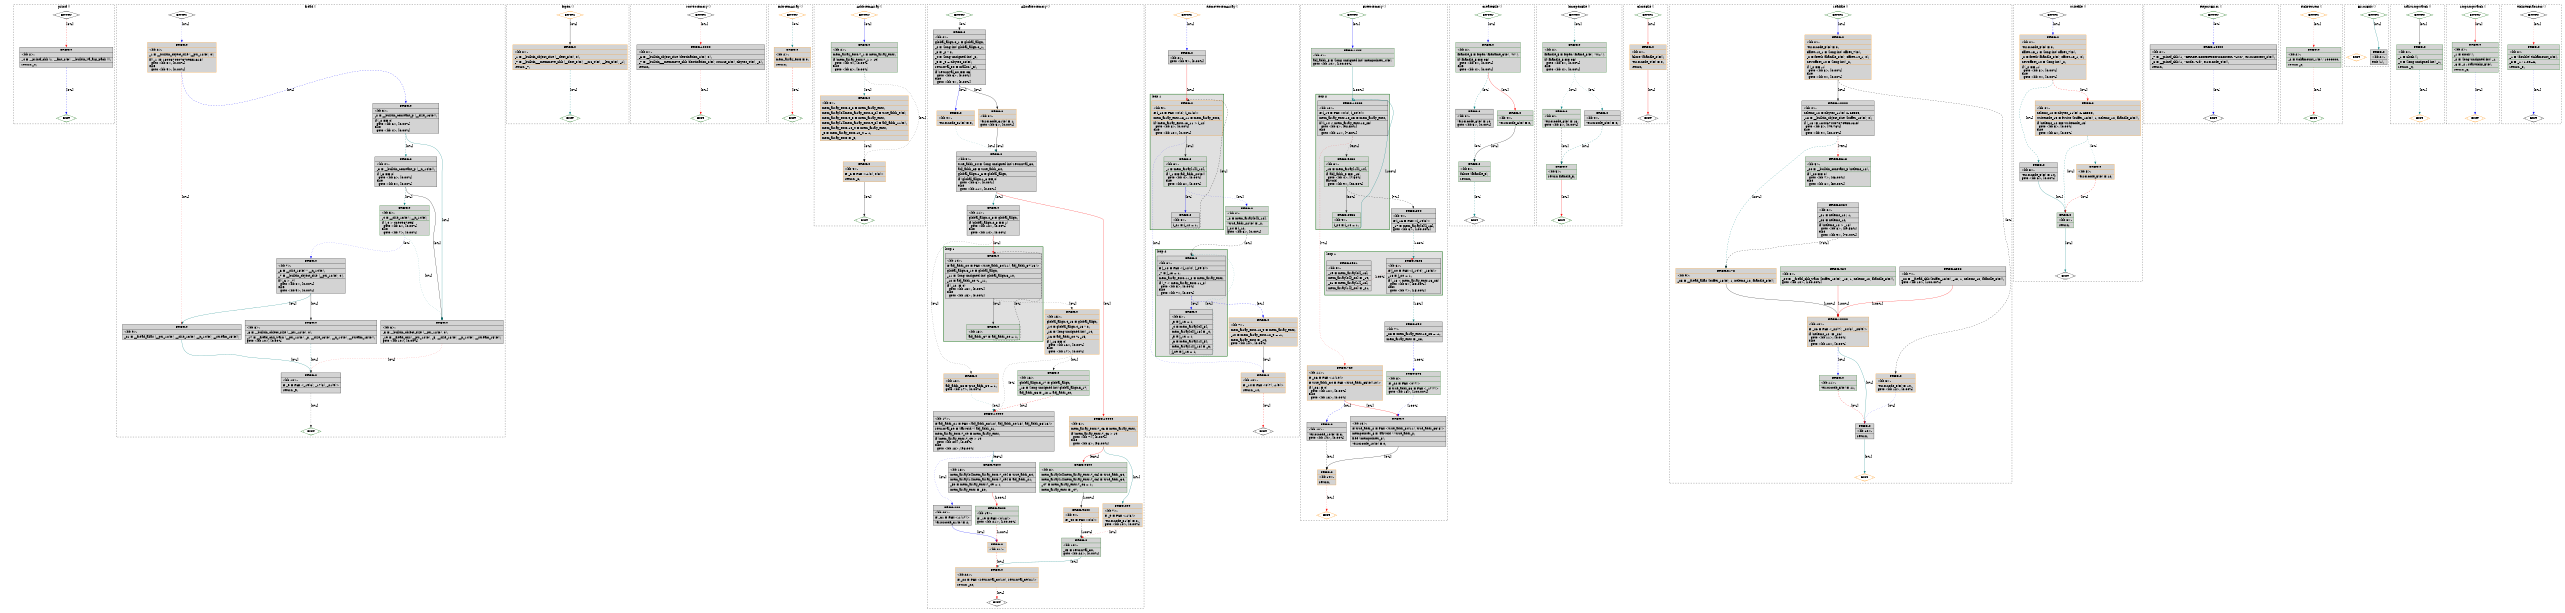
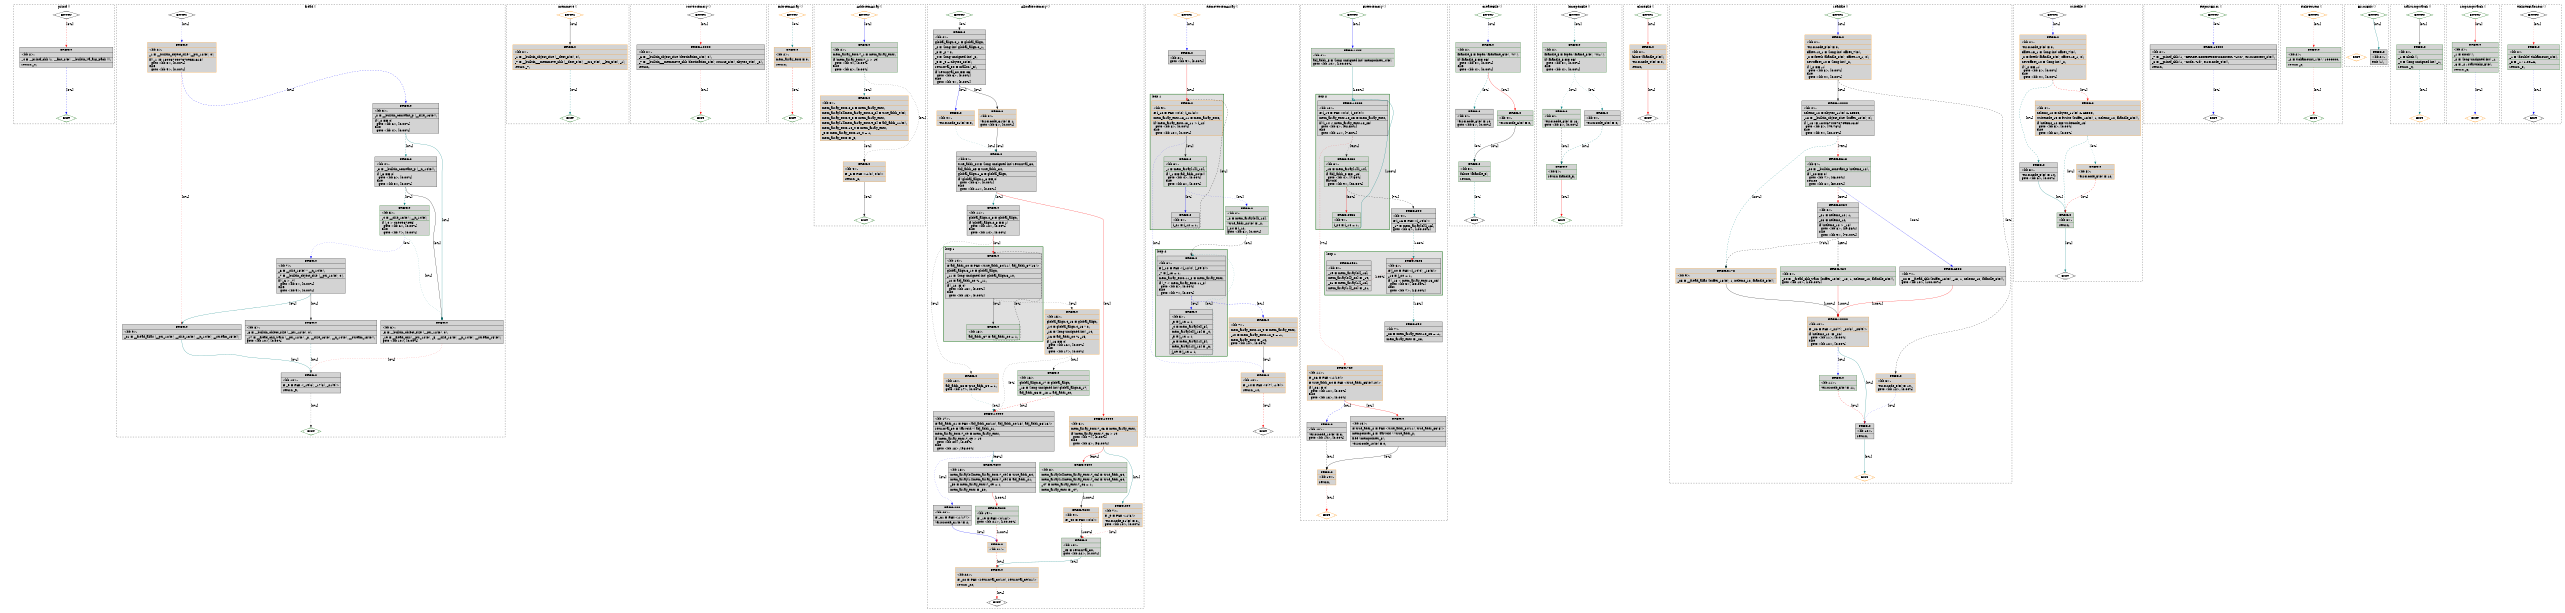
(568, 7) -> (568, 7)
(1810, 181) -> (1812, 181)
none -> (1838, 194)
(1346, 199) -> (1346, 199)
none -> (1895, 226)
(1822, 232) -> (1822, 232)
none -> (1838, 251)
(1414, 383) -> none
